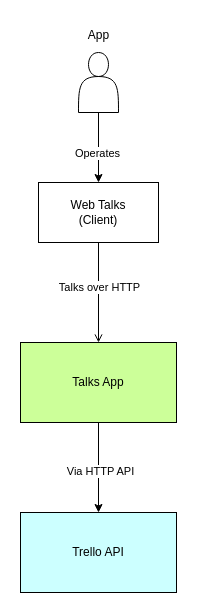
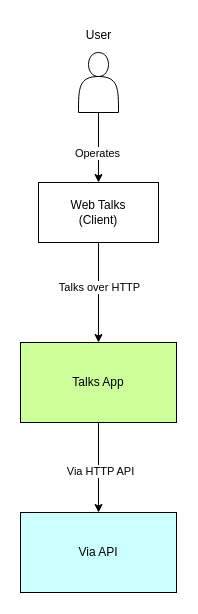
(99, 36) -> (99, 36)
(99, 336) -> (99, 334)
(99, 553) -> (99, 553)
